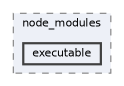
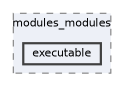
(62, 24) -> (62, 24)
